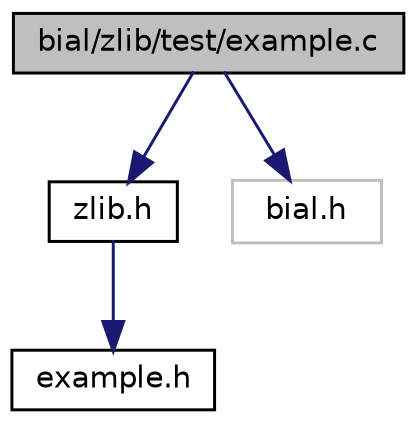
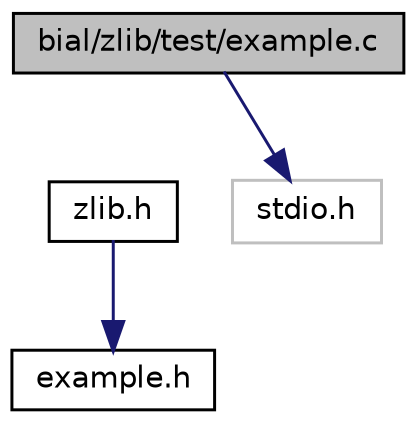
(169, 114) -> none
(307, 212) -> (307, 212)
